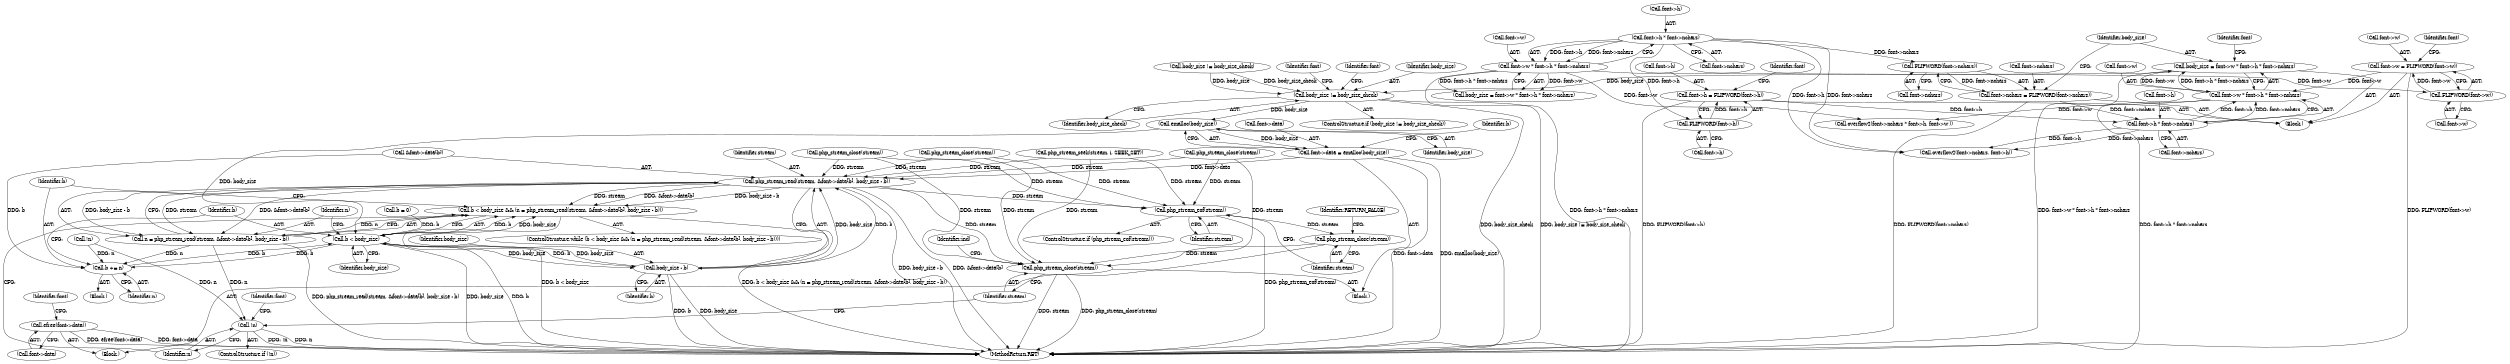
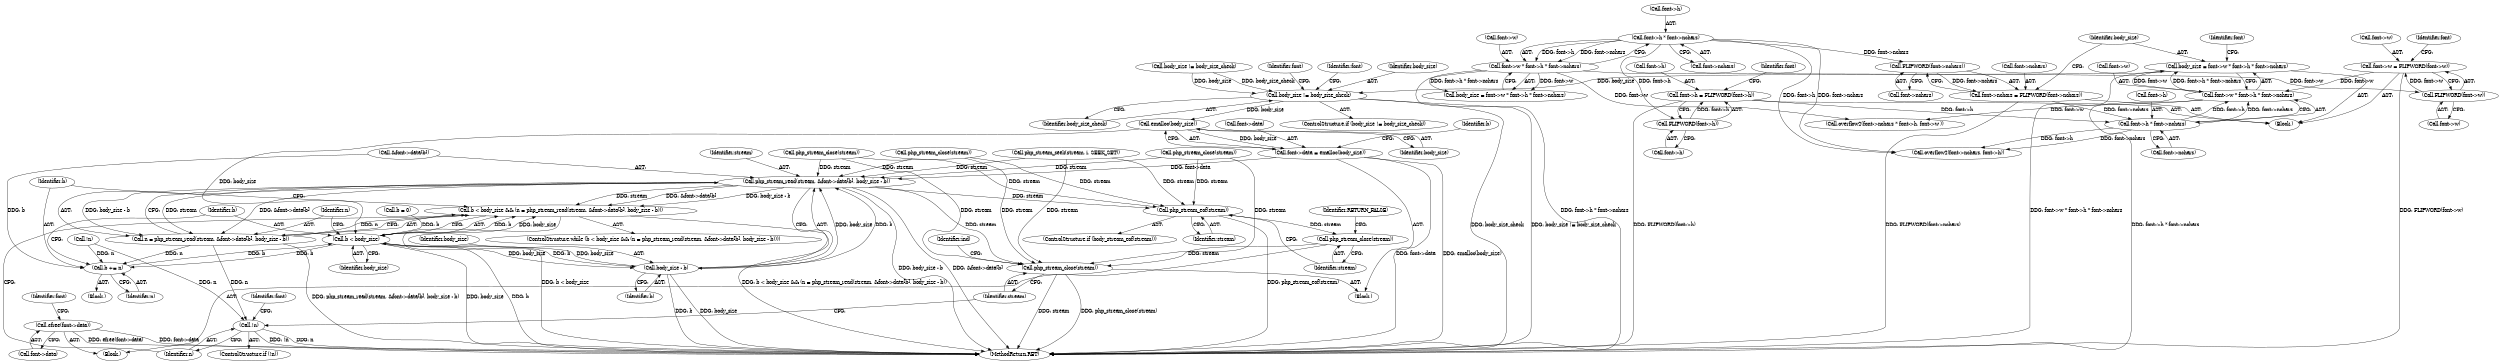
(1098, 240) -> (1100, 240)
